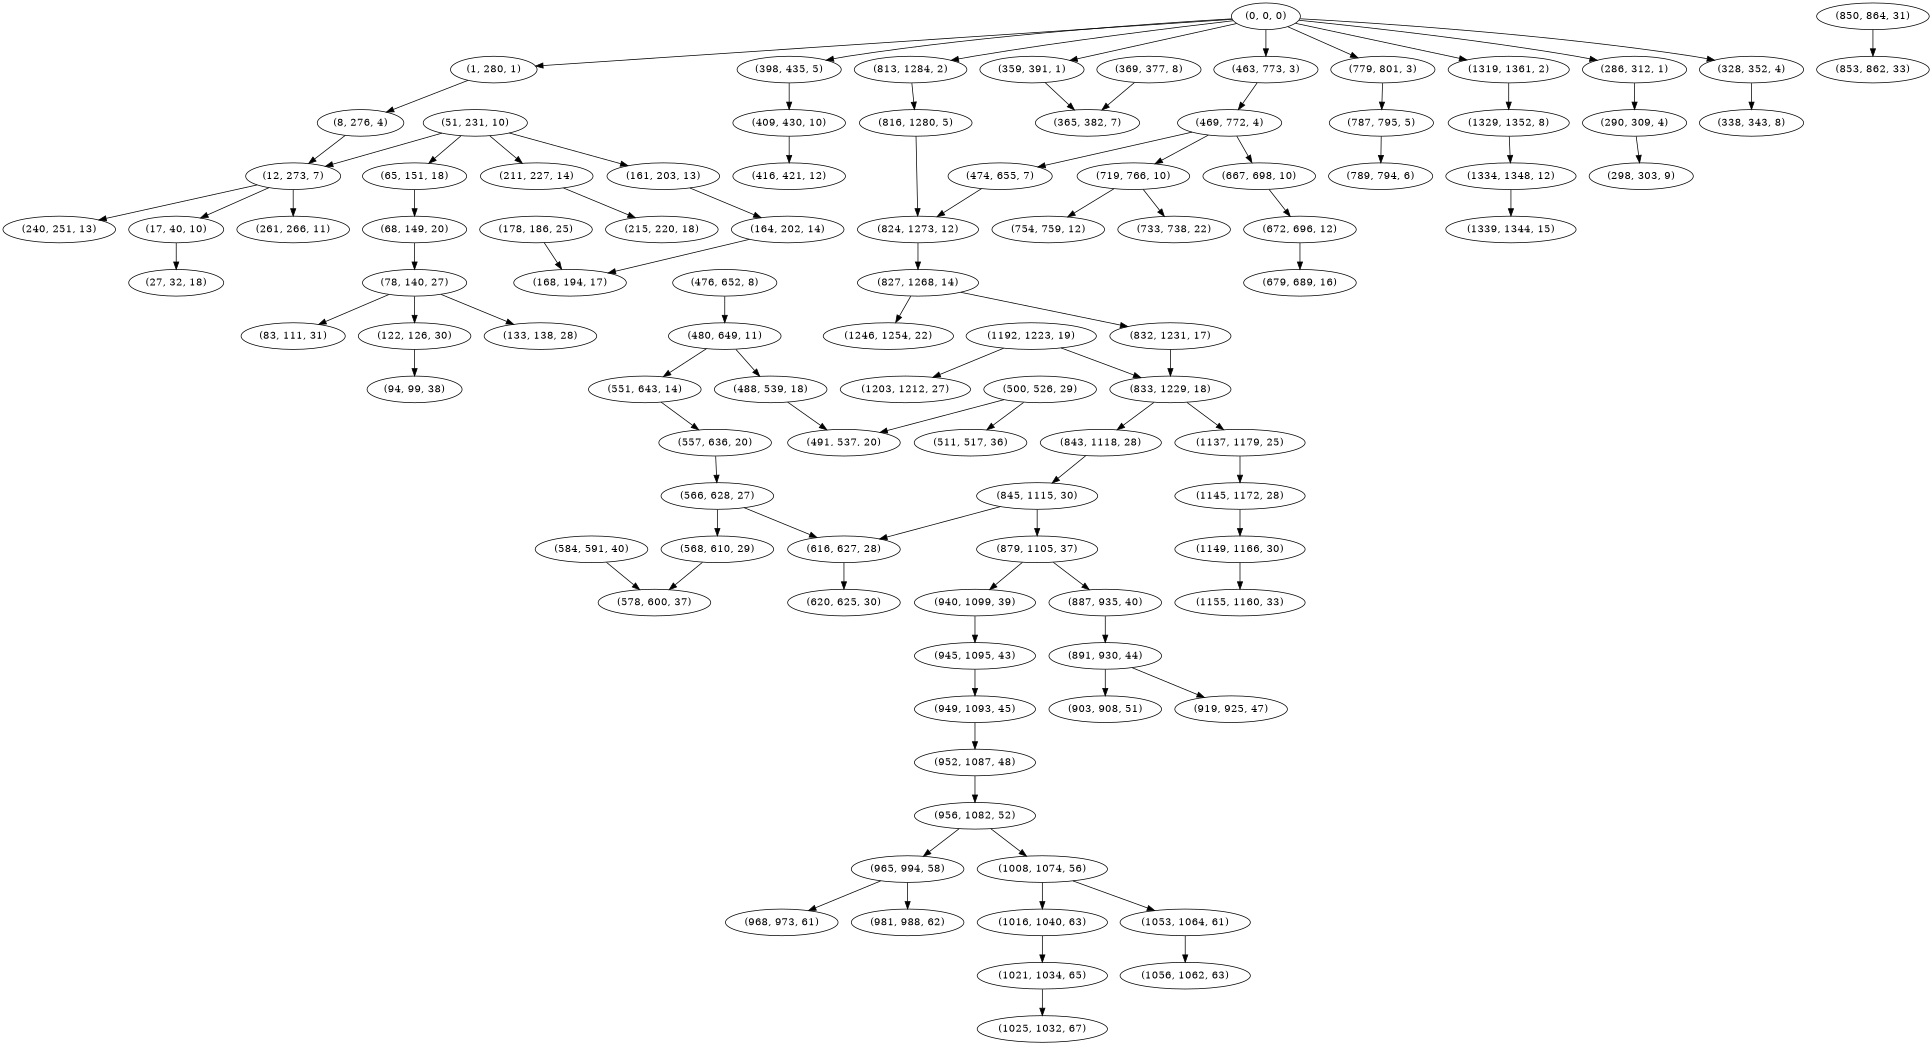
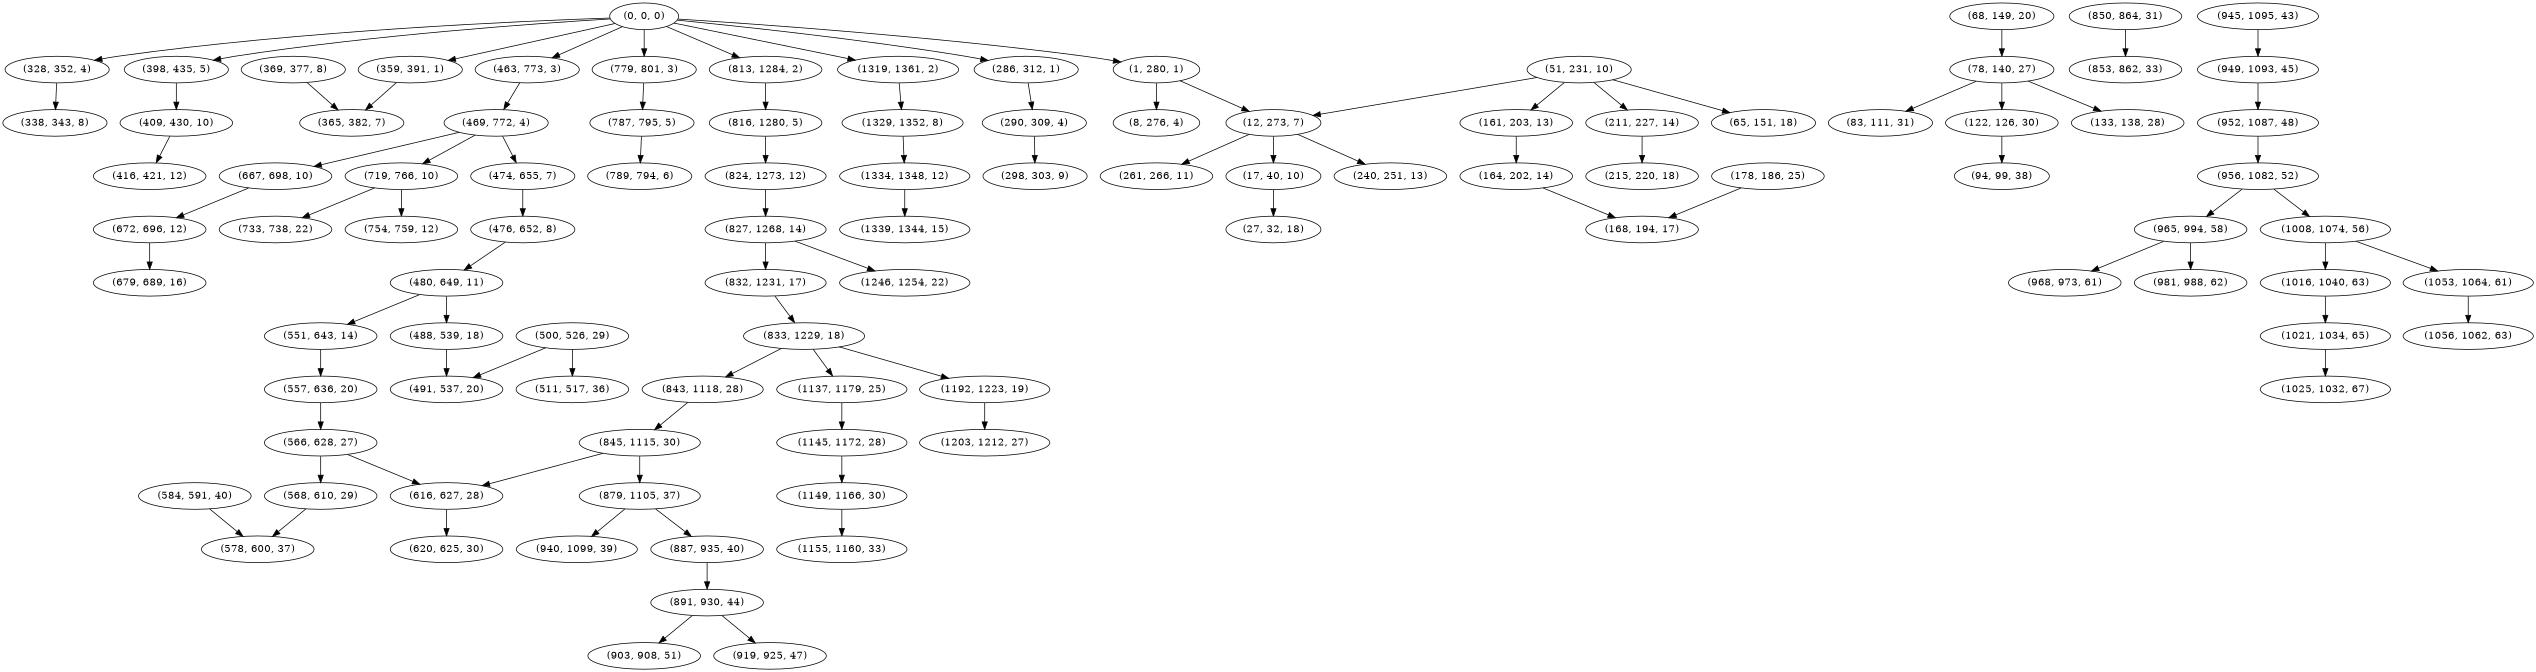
(330, 147) -> (1211, 95)
(415, 199) -> none
(963, 201) -> (523, 199)
(1097, 361) -> (890, 362)
(975, 626) -> none
